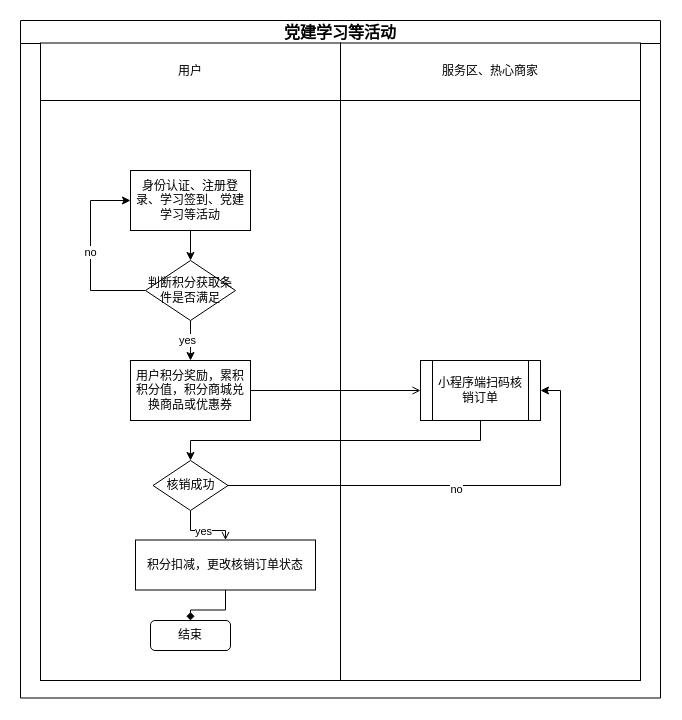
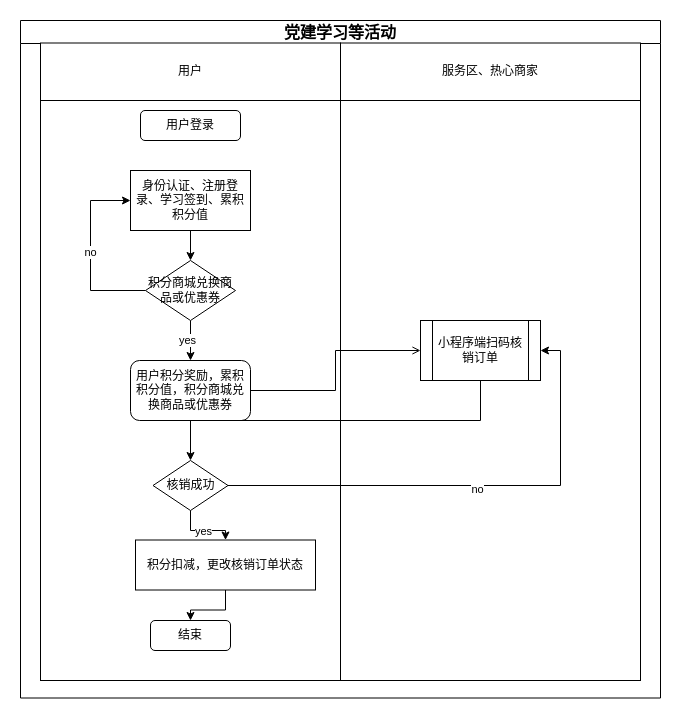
none -> (191, 126)
(191, 201) -> (191, 201)
(191, 291) -> (191, 291)
(191, 391) -> (191, 391)
(481, 391) -> (481, 351)
(226, 532) -> (225, 531)
(192, 610) -> (192, 610)
